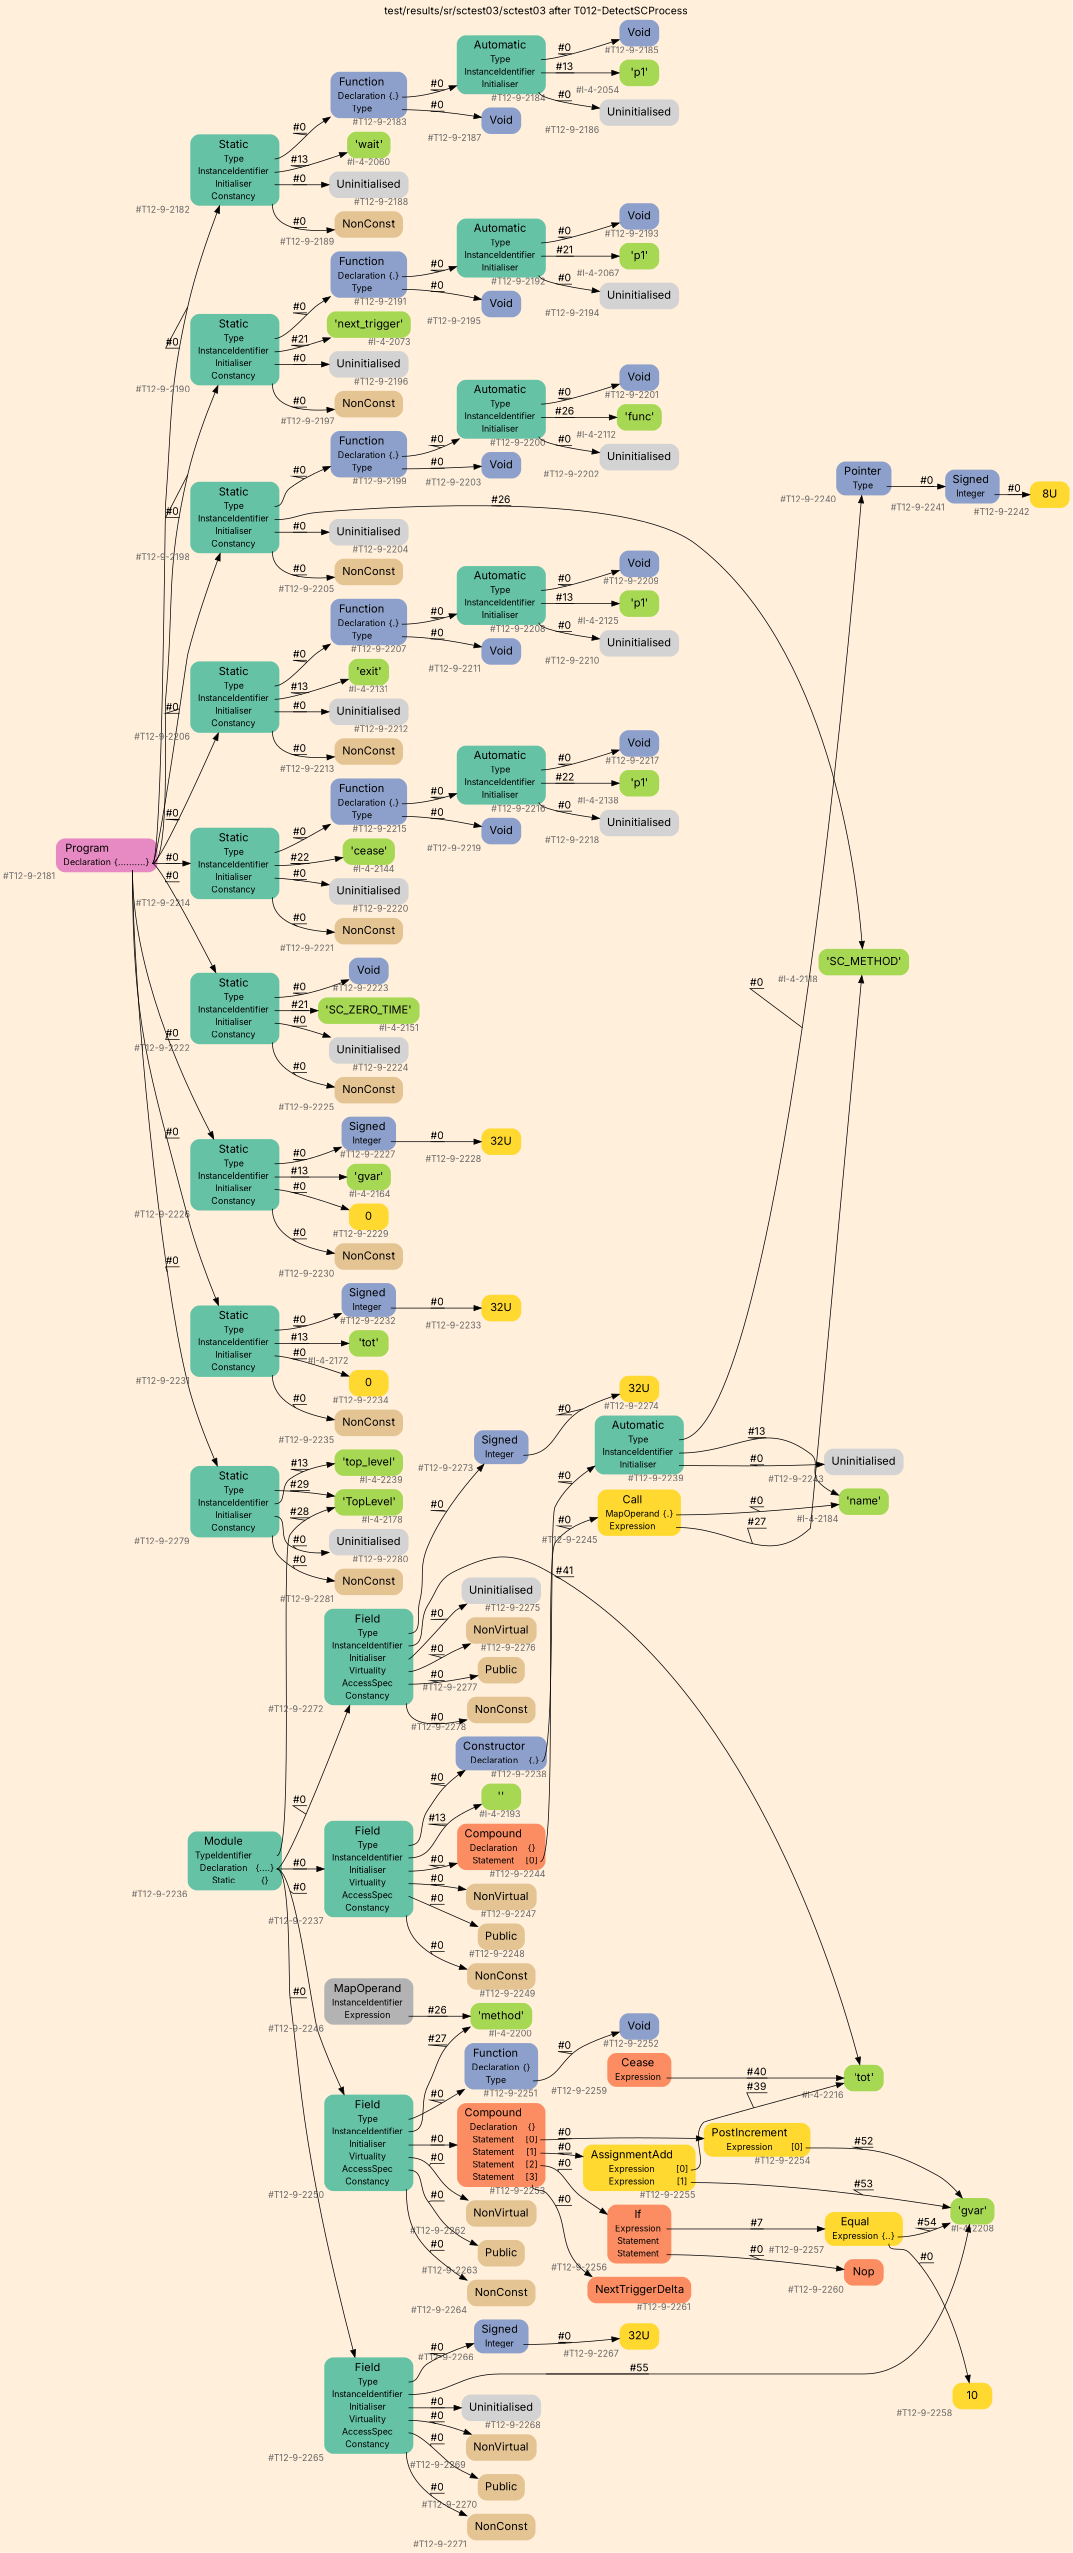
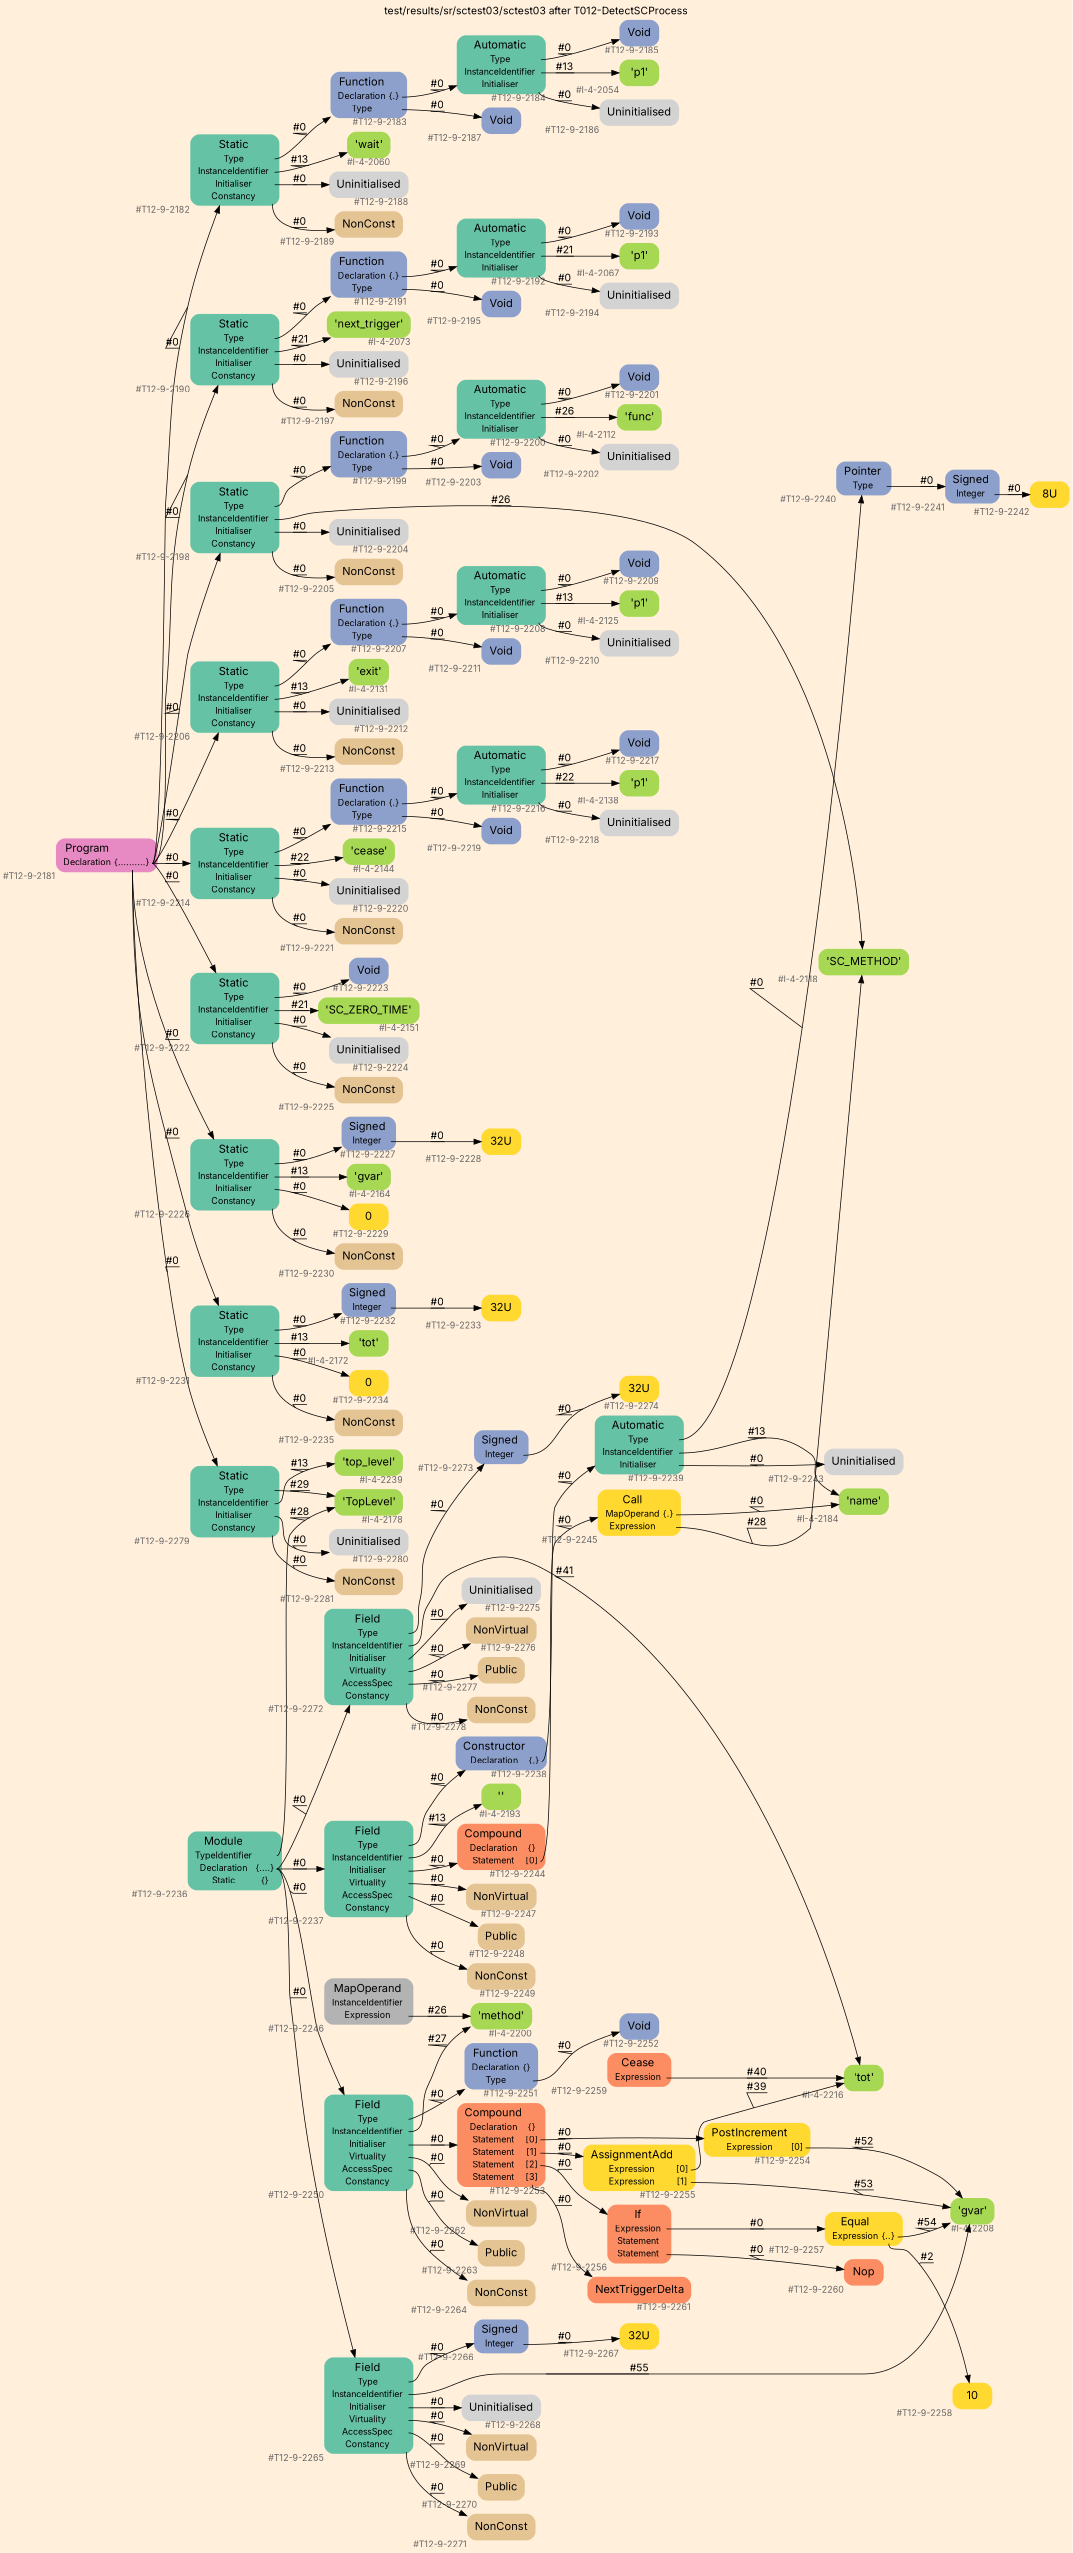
(757, 1523) -> (757, 1523)
(757, 2223) -> (757, 2223)
(927, 2257) -> (927, 2257)
